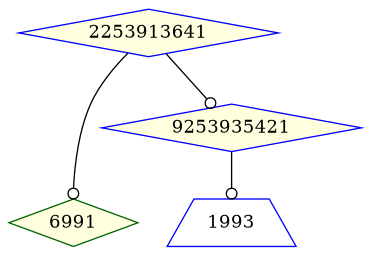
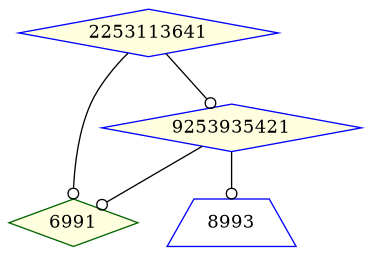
(149, 33) -> (149, 33)
none -> (155, 174)
(232, 223) -> (232, 223)
